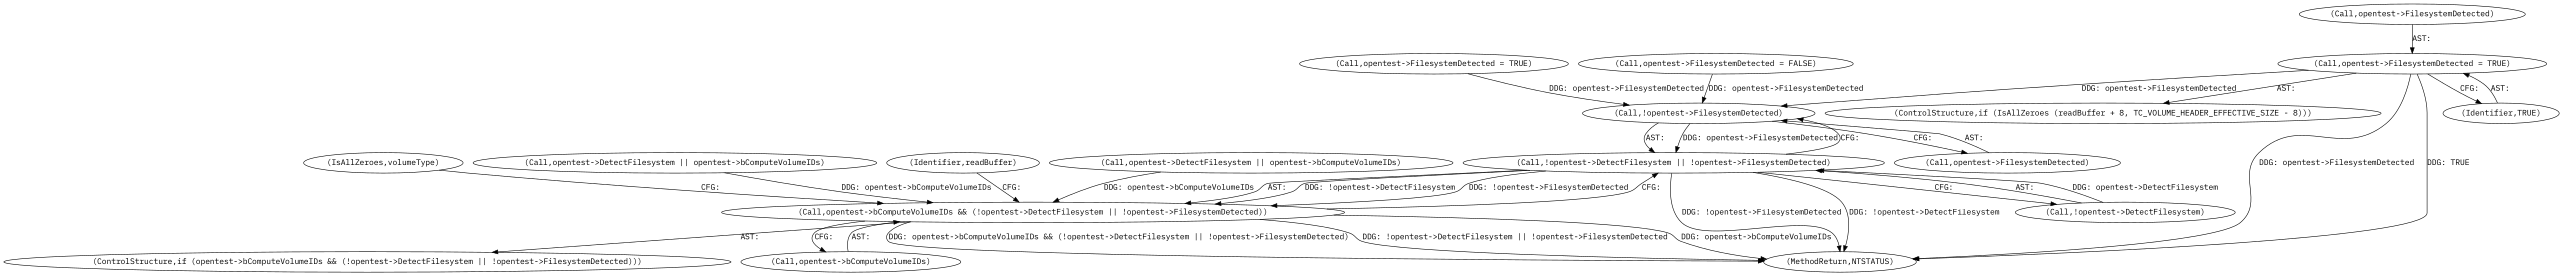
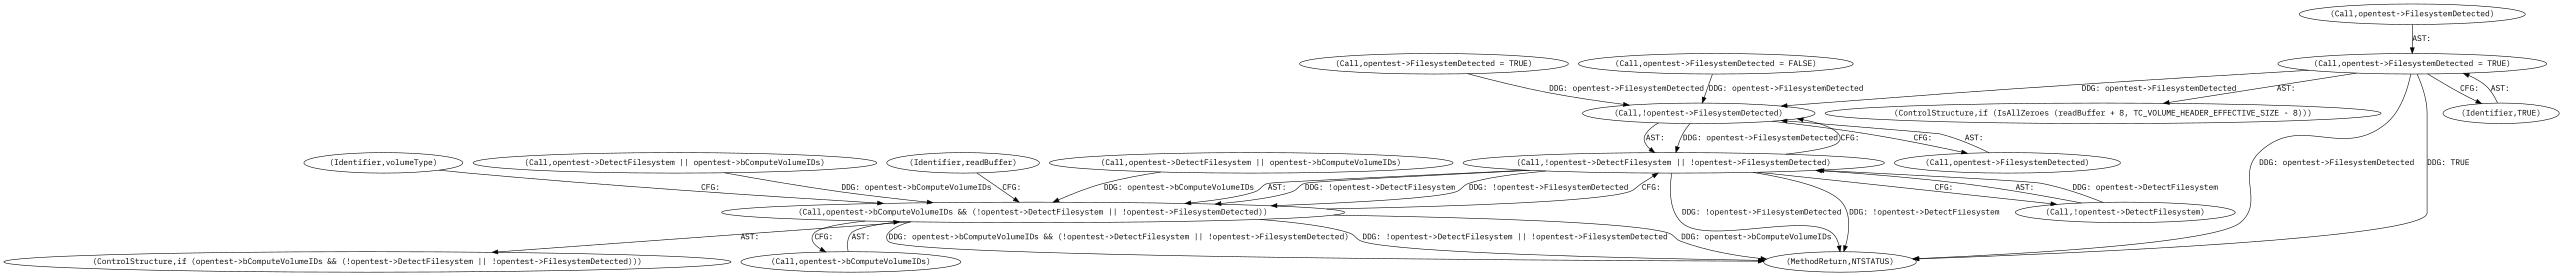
(383, 163) -> (383, 163)
